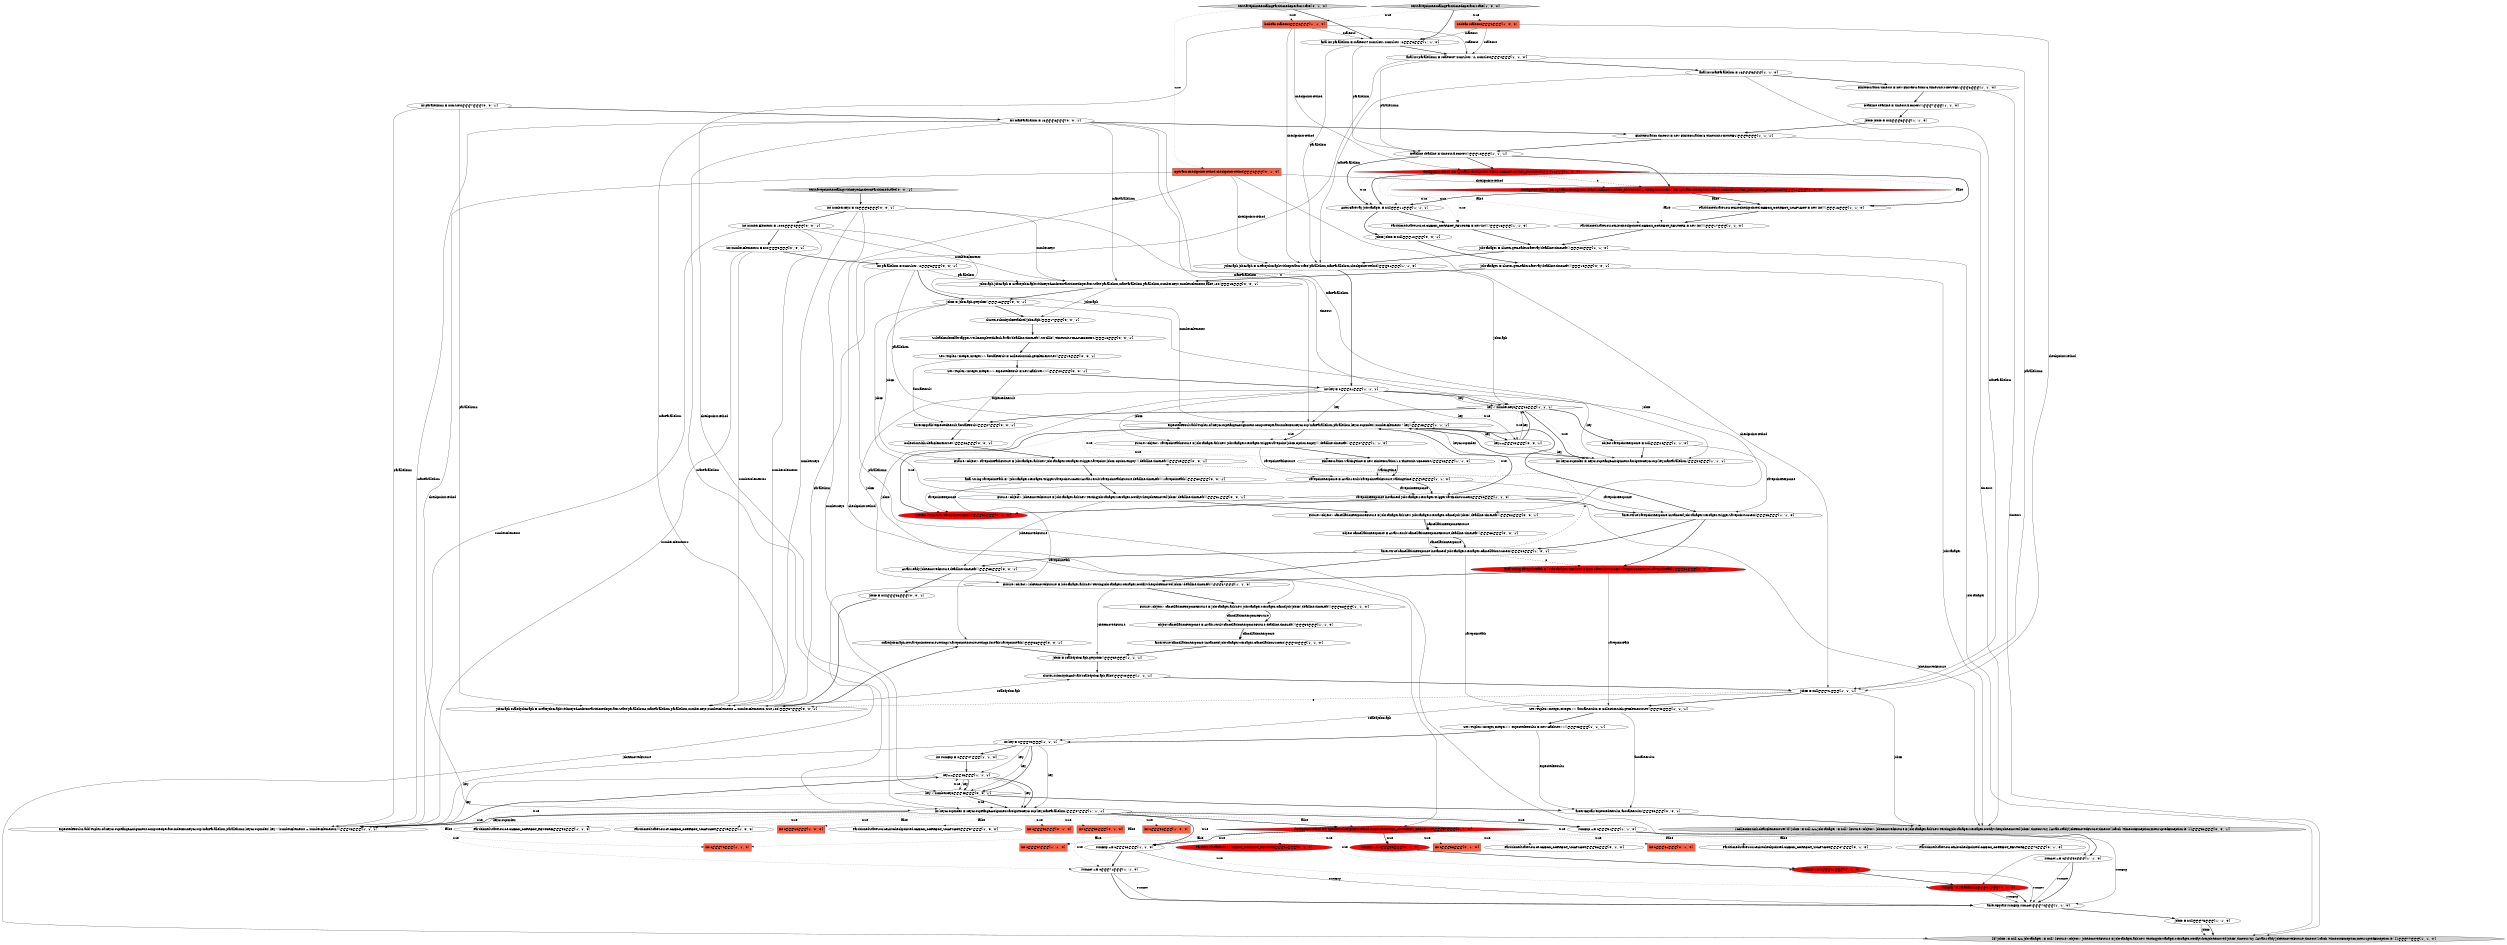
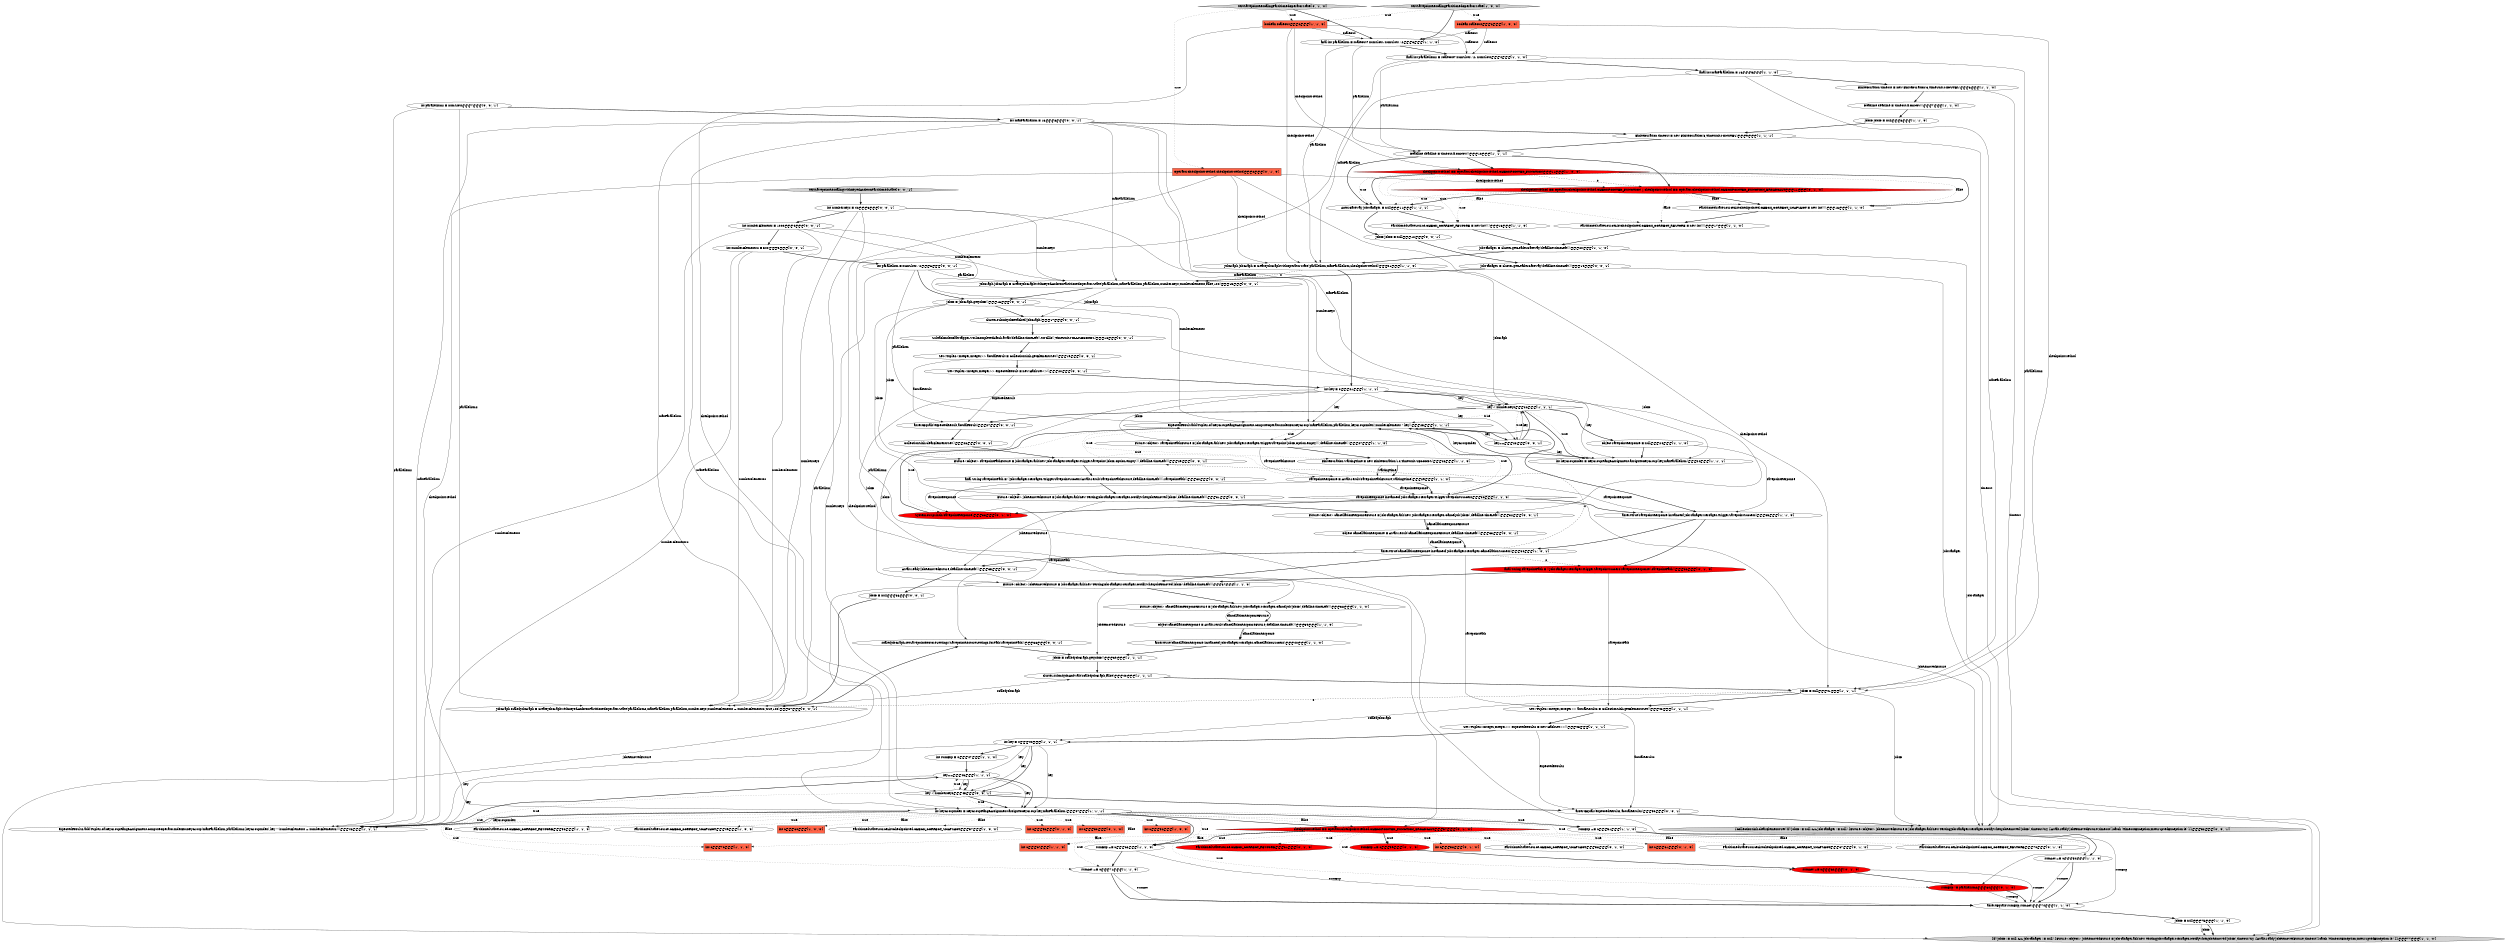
(1326, 311) -> (1326, 311)
